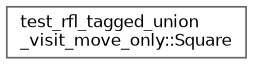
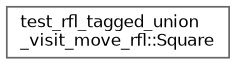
(126, 32) -> (118, 32)
